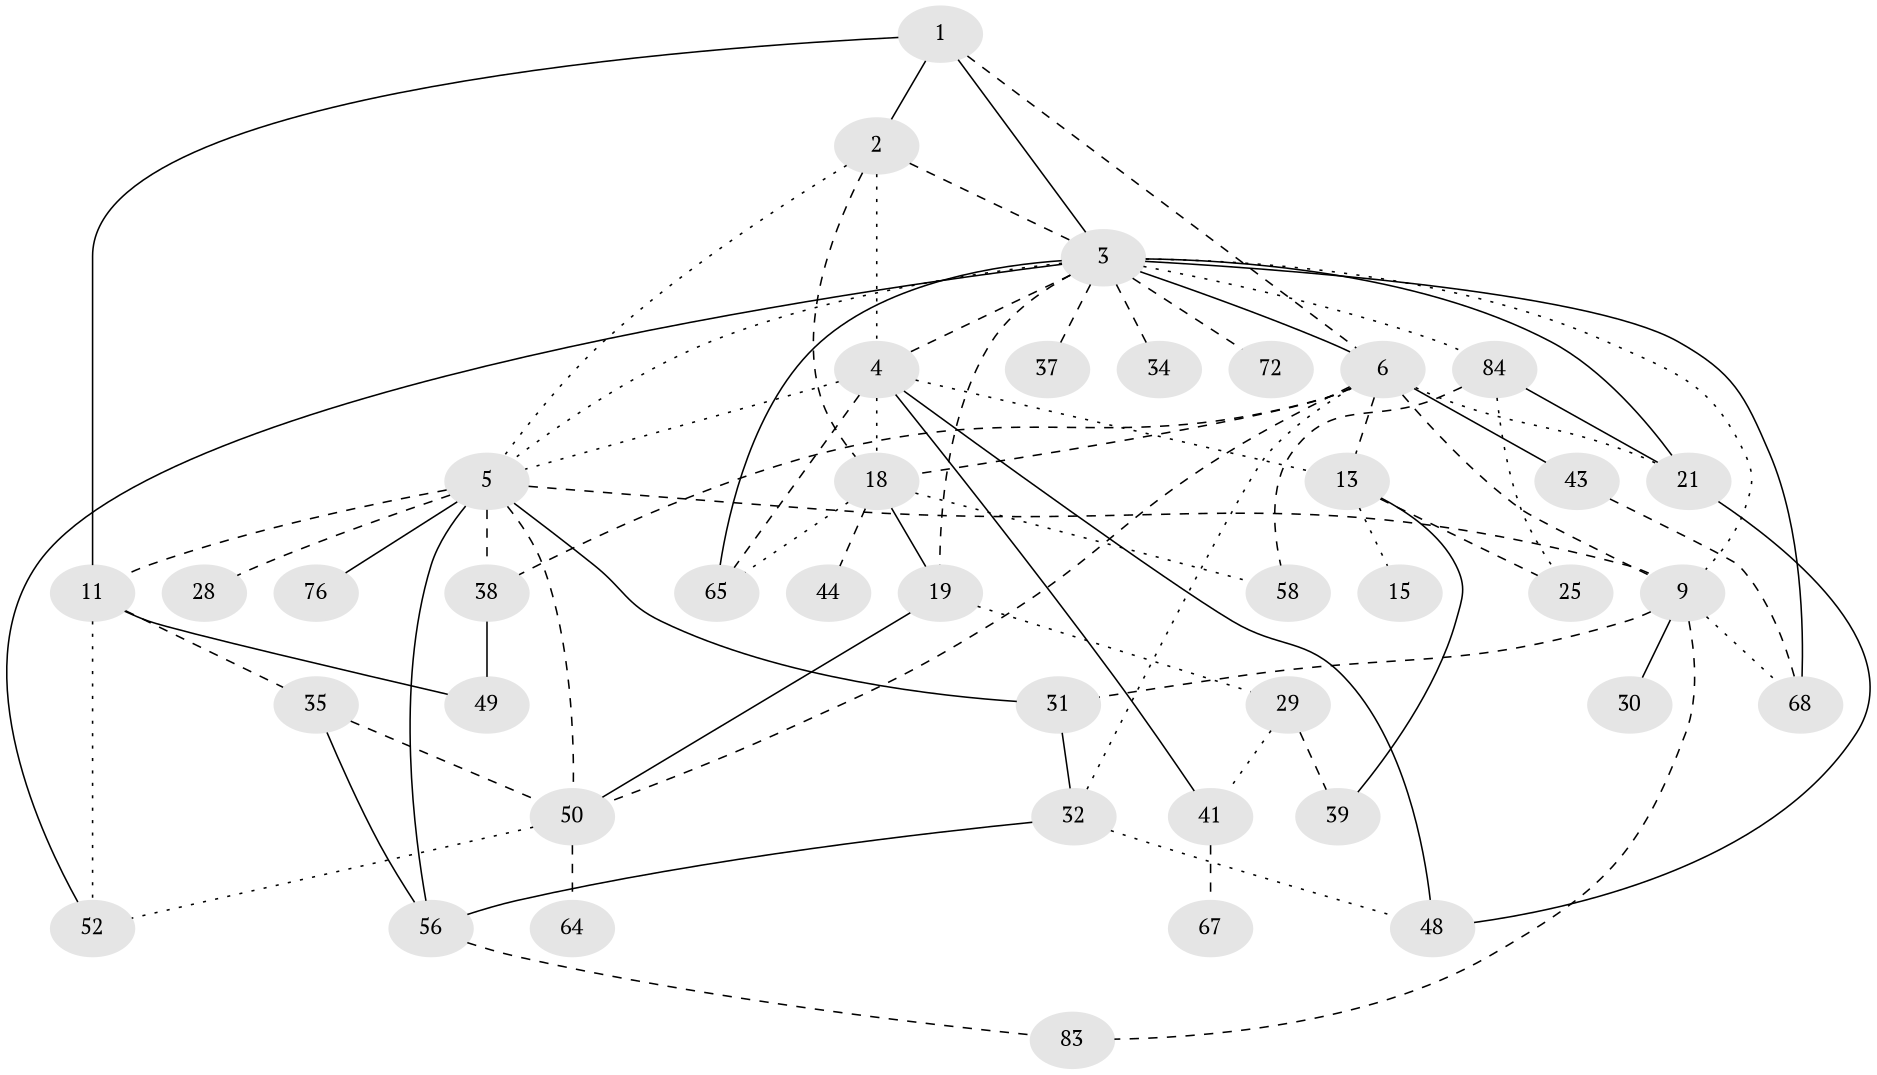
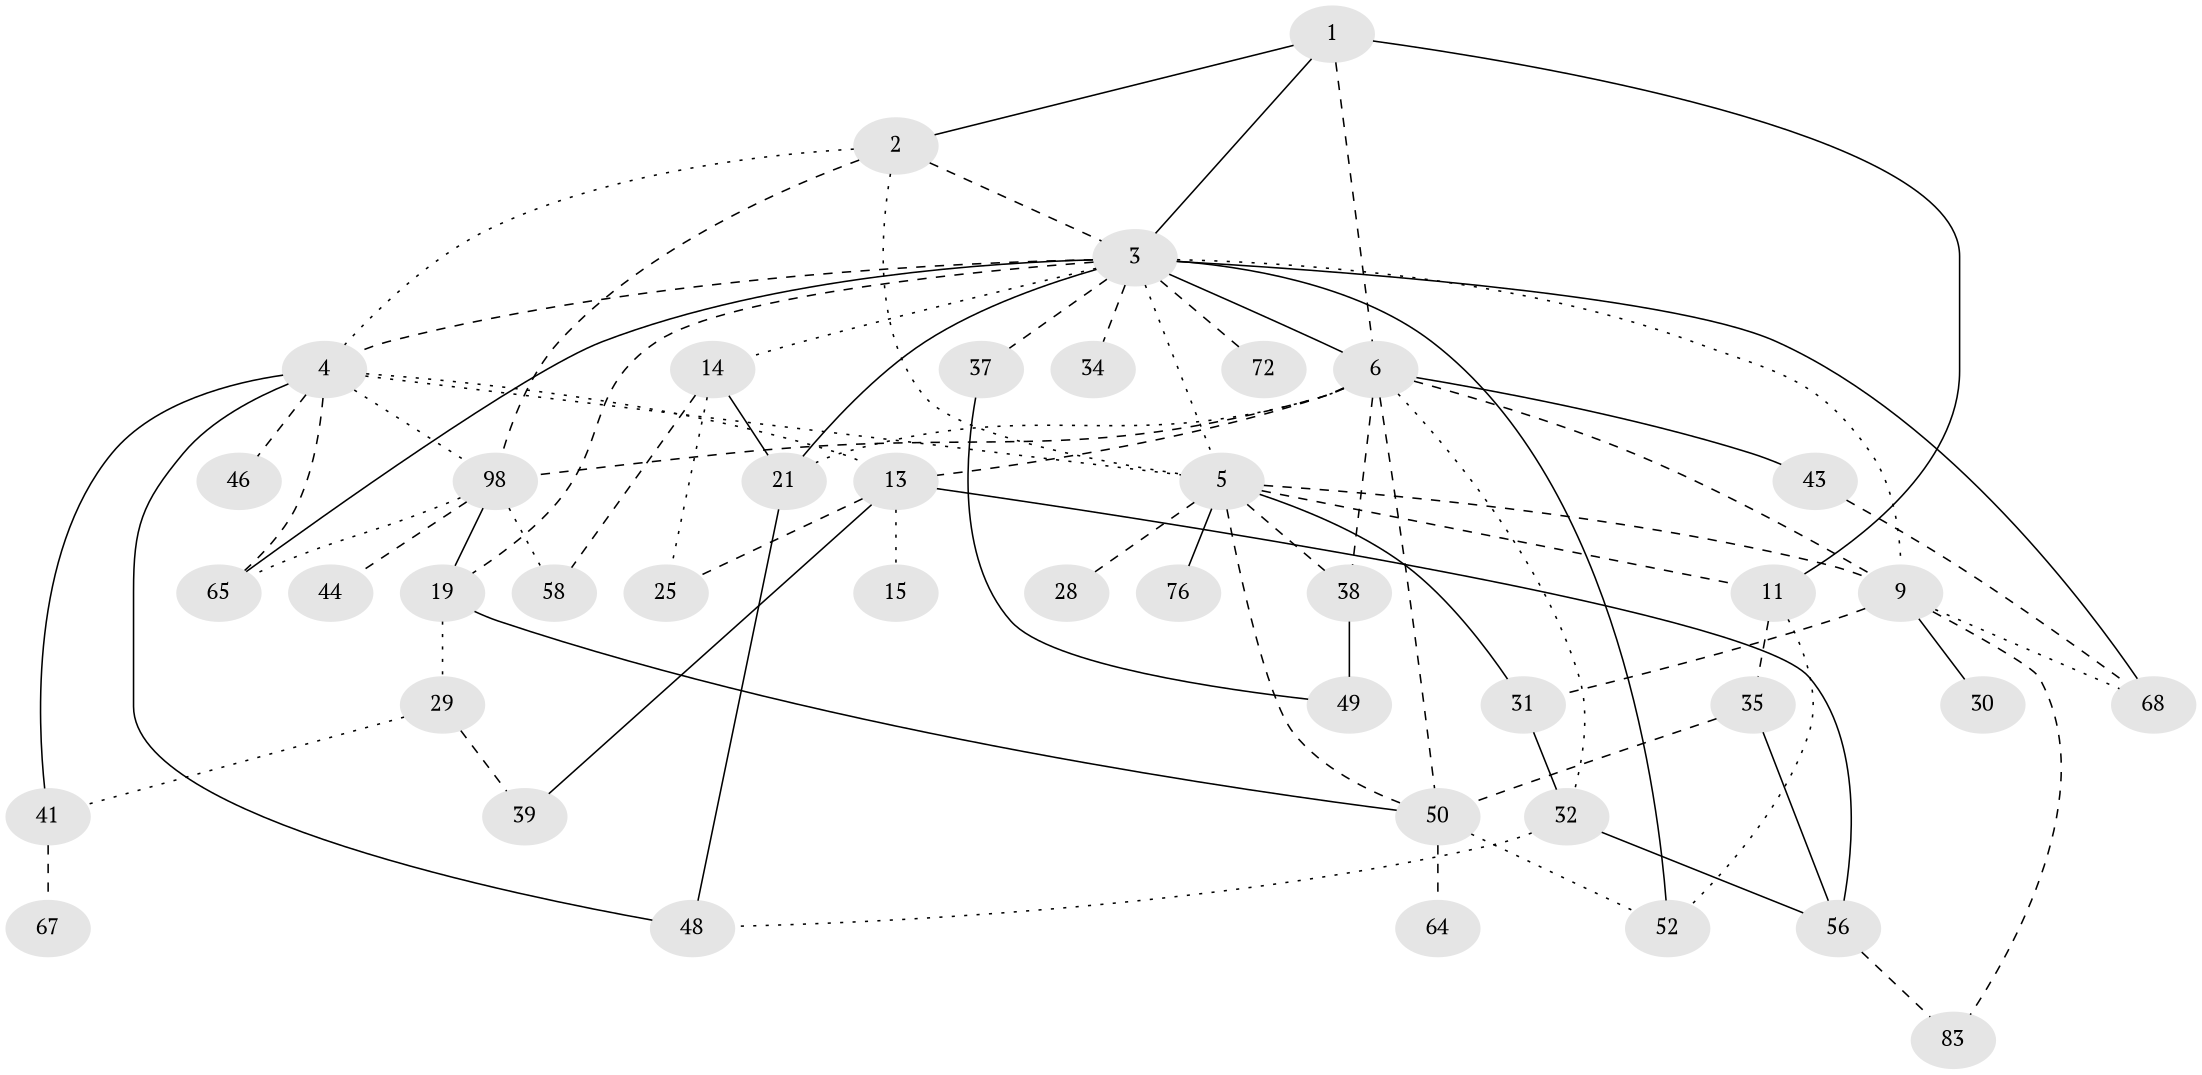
(1495, 370) -> (713, 370)
none -> (239, 481)
(877, 481) -> (495, 481)
(285, 656) -> (1043, 642)
(411, 698) -> (1493, 582)
